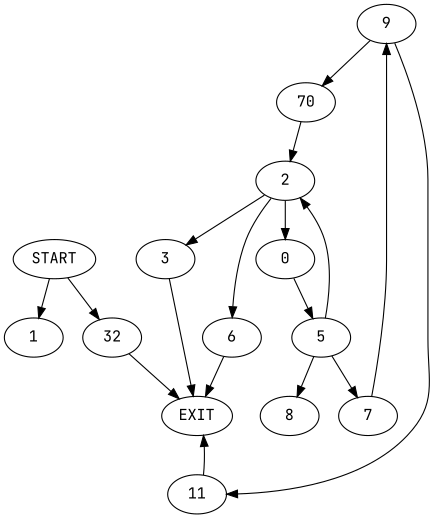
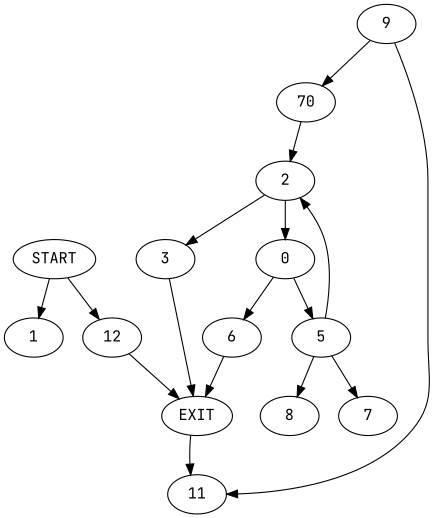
(387, 226) -> none
(243, 249) -> (262, 294)
(112, 338) -> (112, 338)
(204, 461) -> (190, 450)
